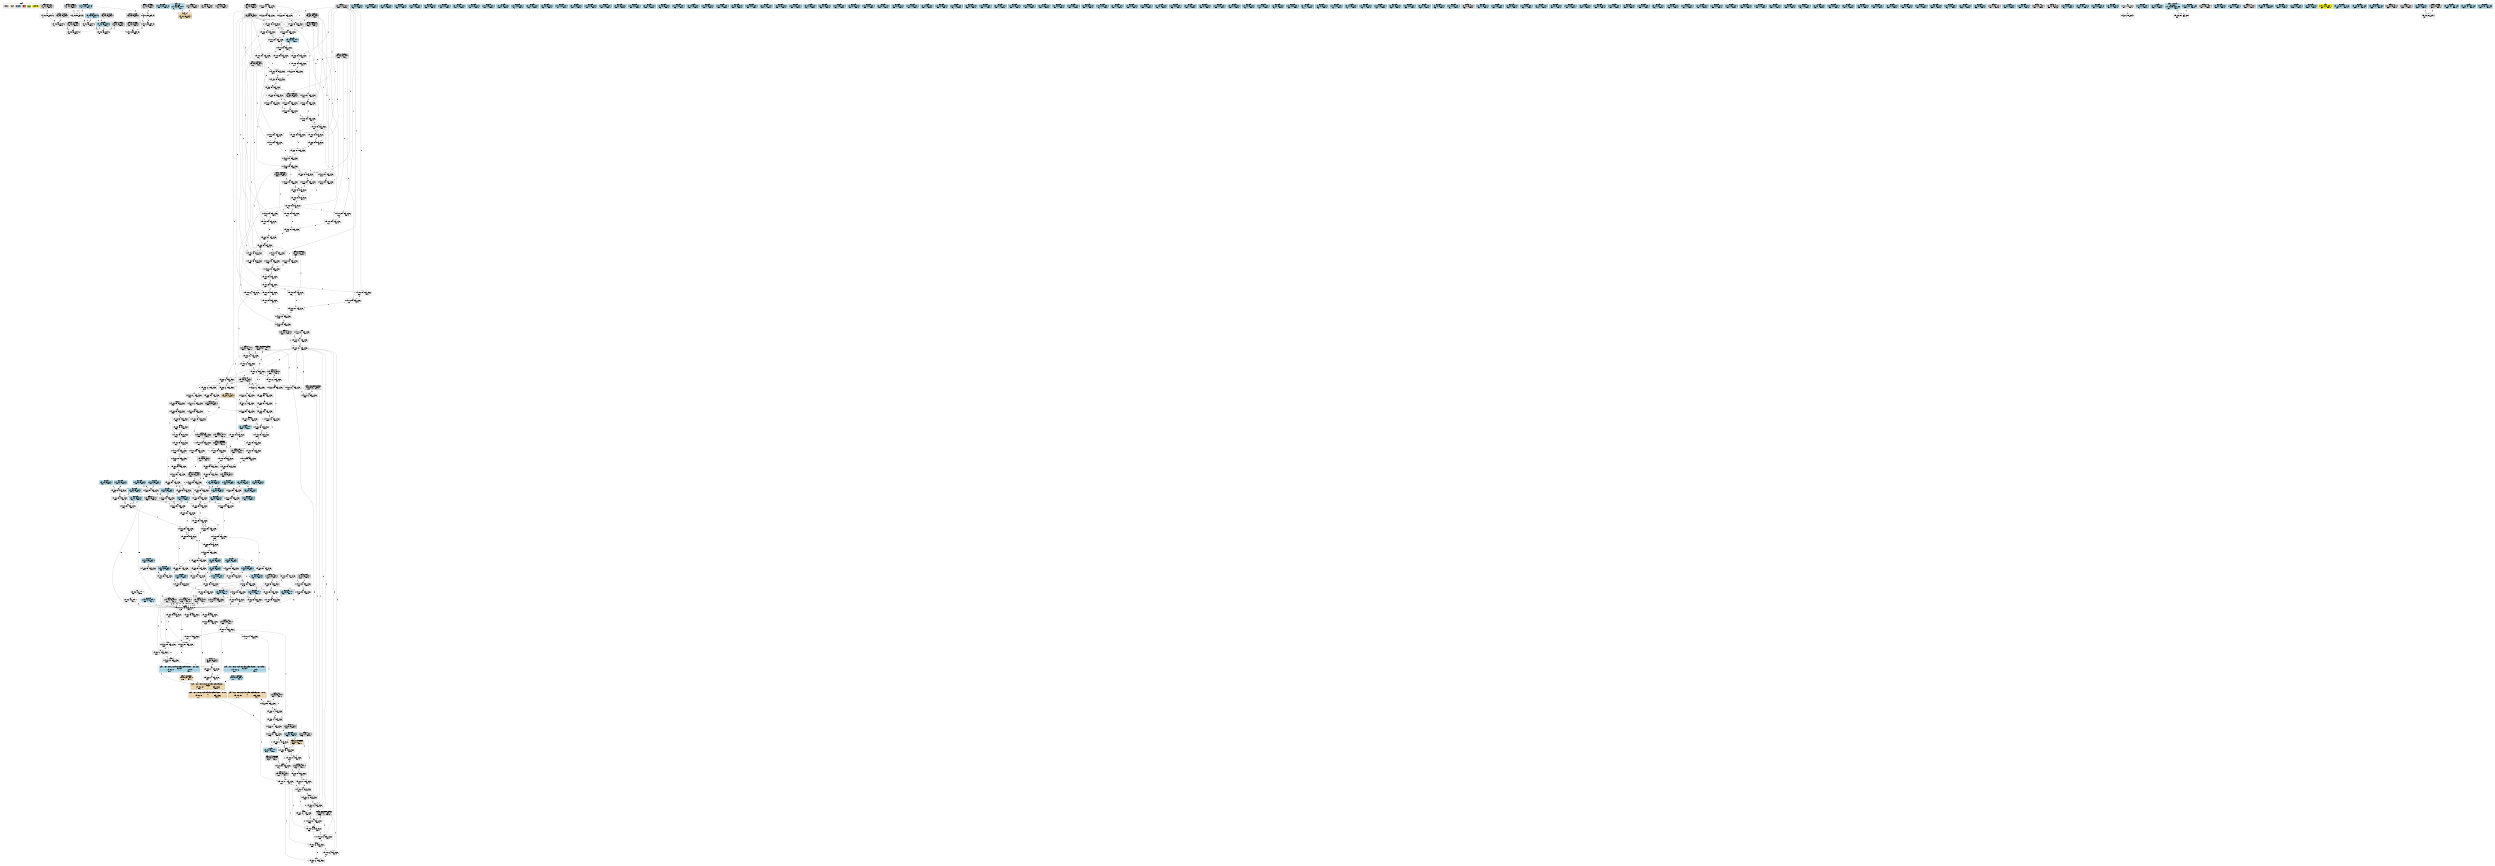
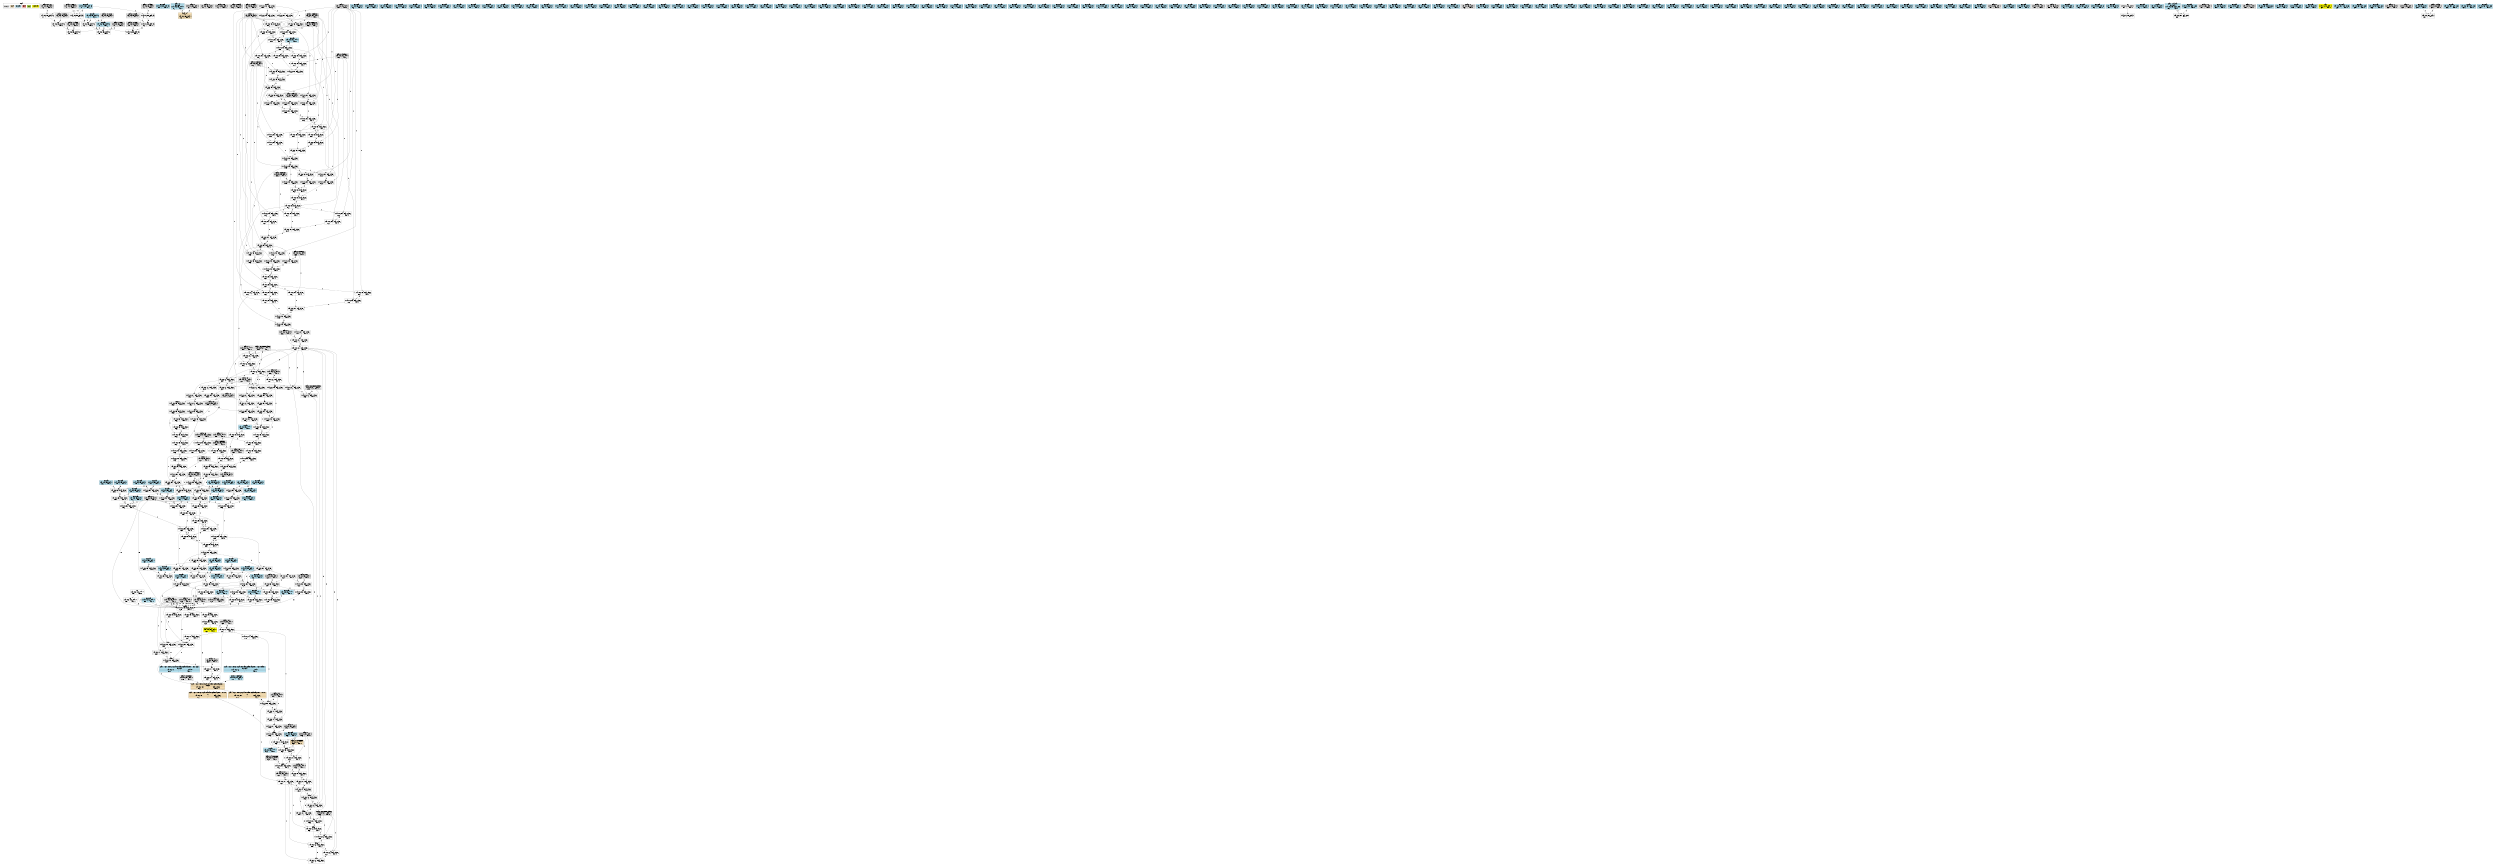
(6, 6) -> (6, 6)
none -> (236, 6)
(228, 396) -> (228, 396)
none -> (210, 630)
(186, 678) -> (186, 678)
